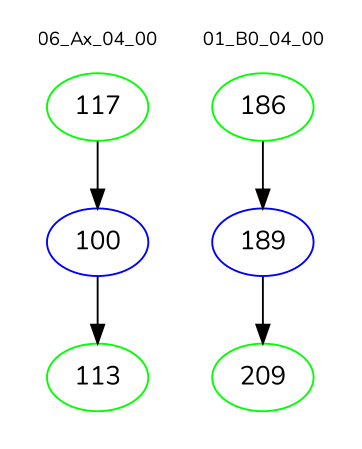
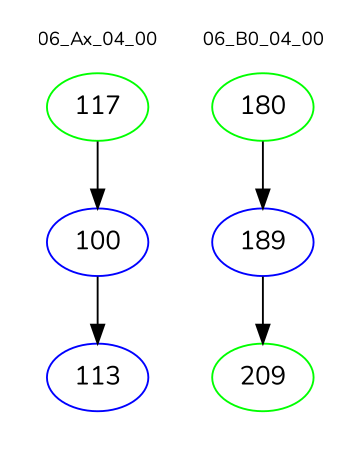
(264, 40) -> (264, 40)
(263, 107) -> (263, 107)
(98, 377) -> (98, 377)
